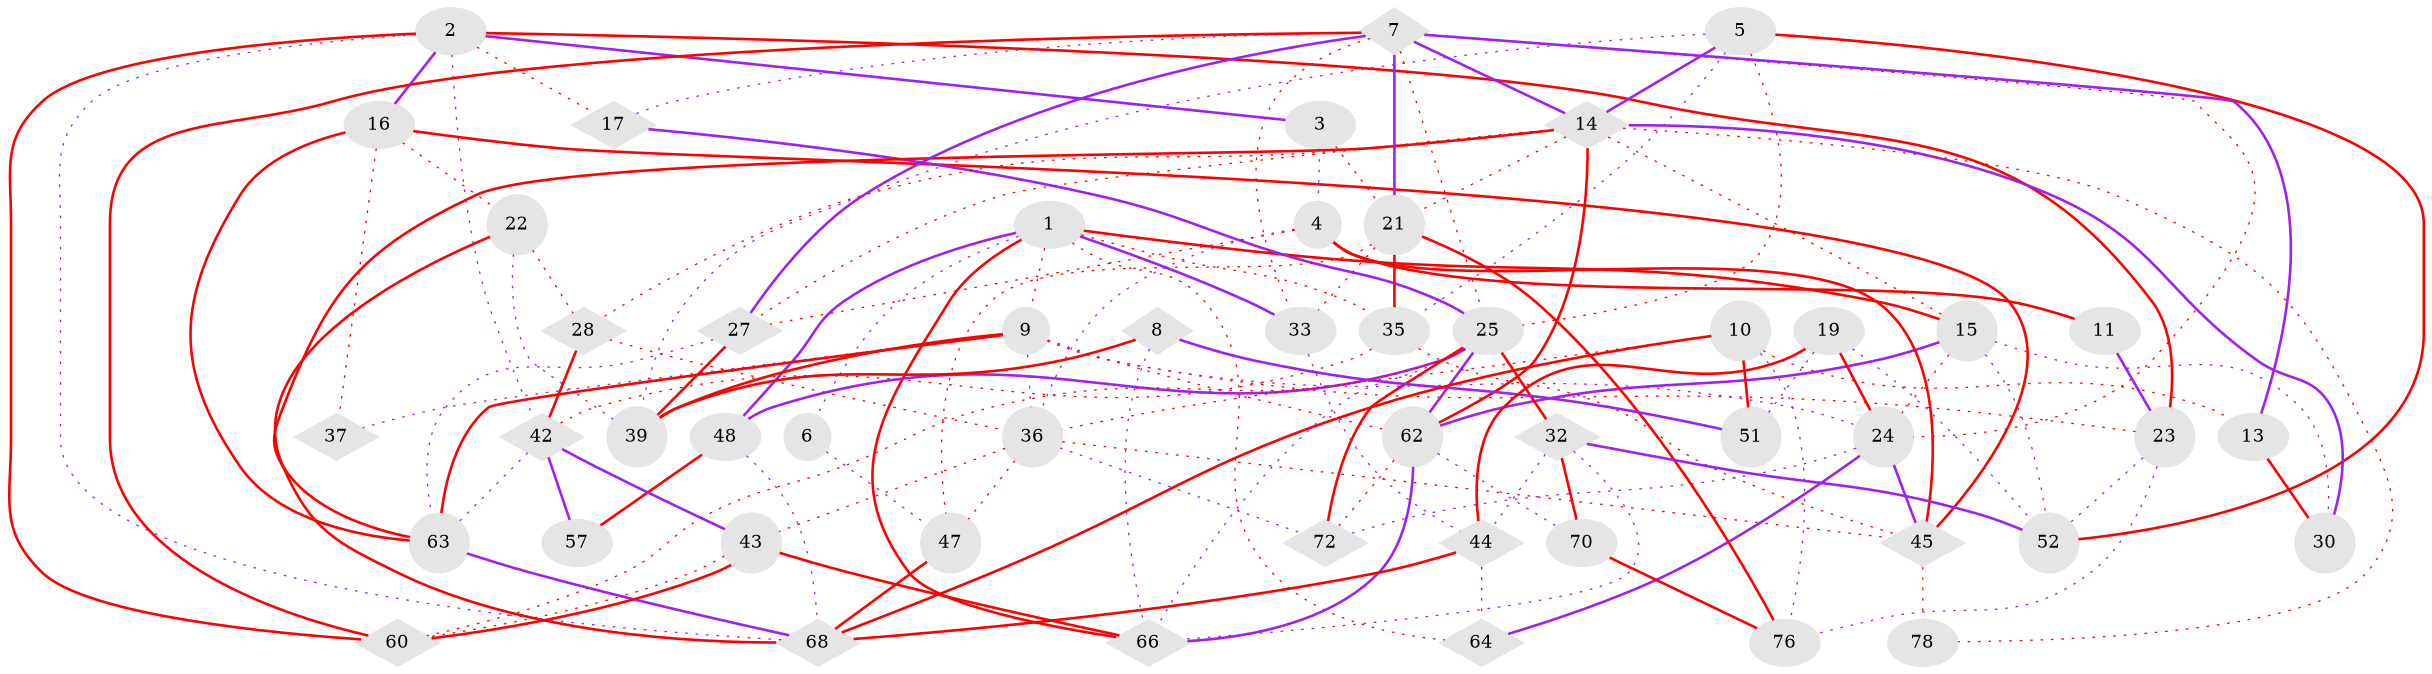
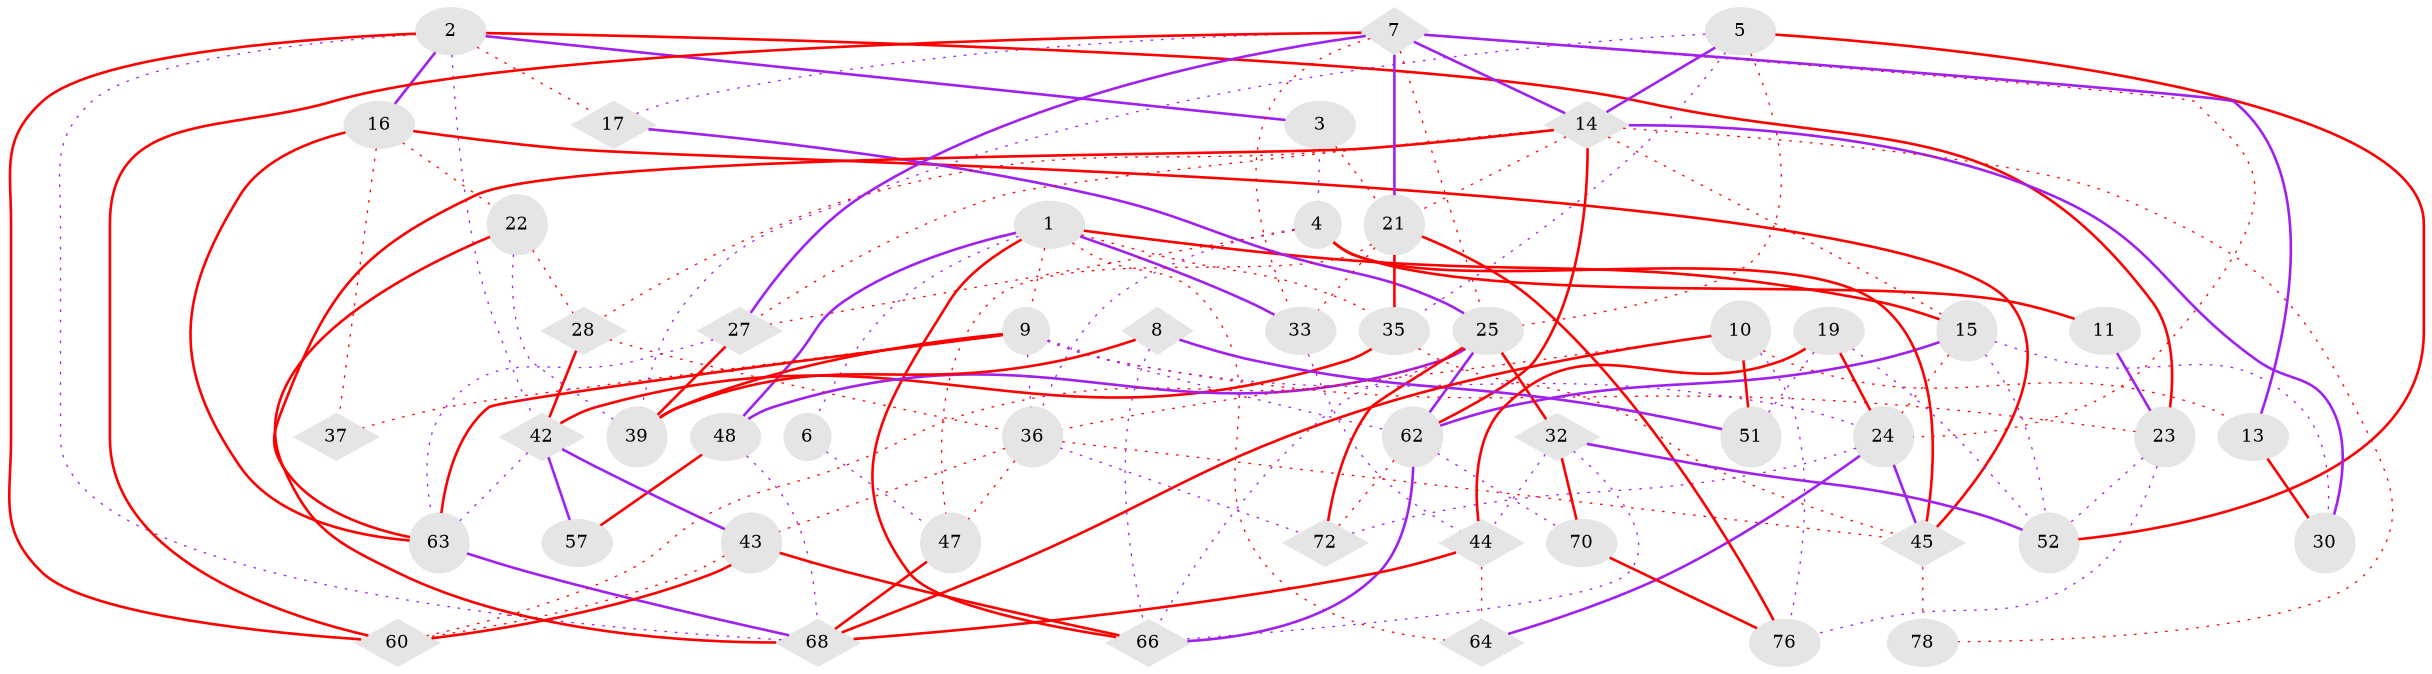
(682, 375) -> (682, 375)
(966, 387) -> (966, 387)
(1274, 403) -> (1274, 403)
